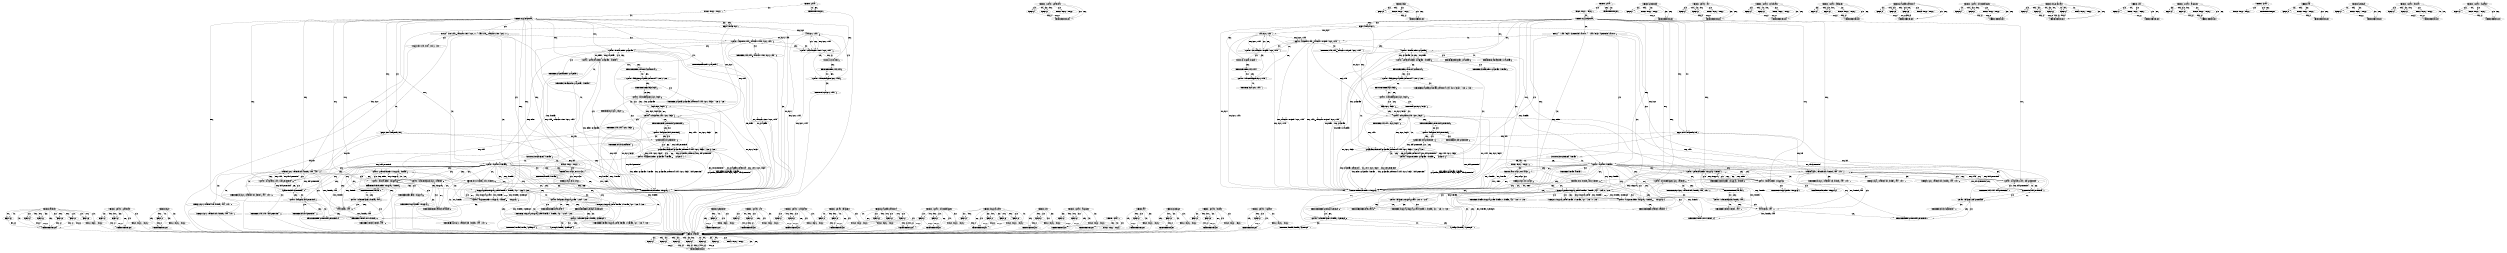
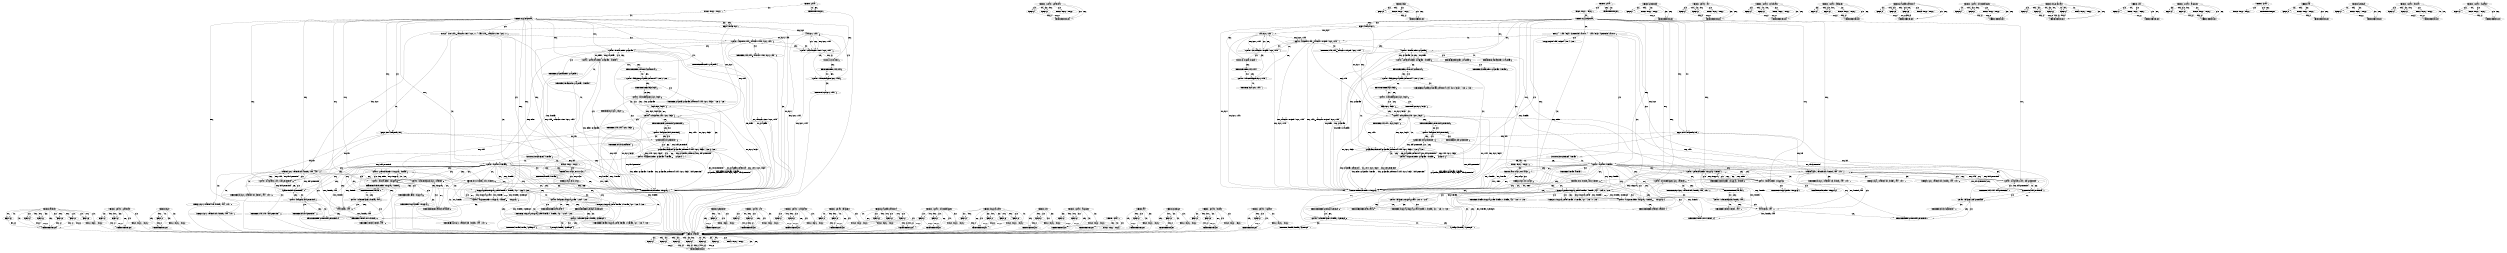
none -> (1559, 42)
(426, 46) -> none
